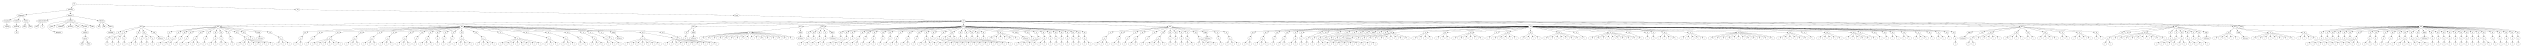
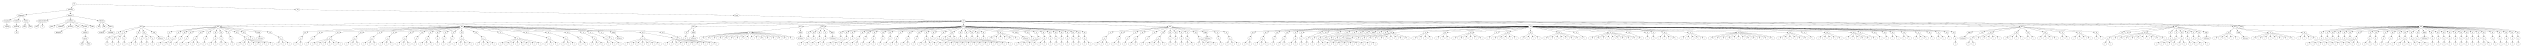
(52, 23) -> (65, 29)
none -> (102, 32)
